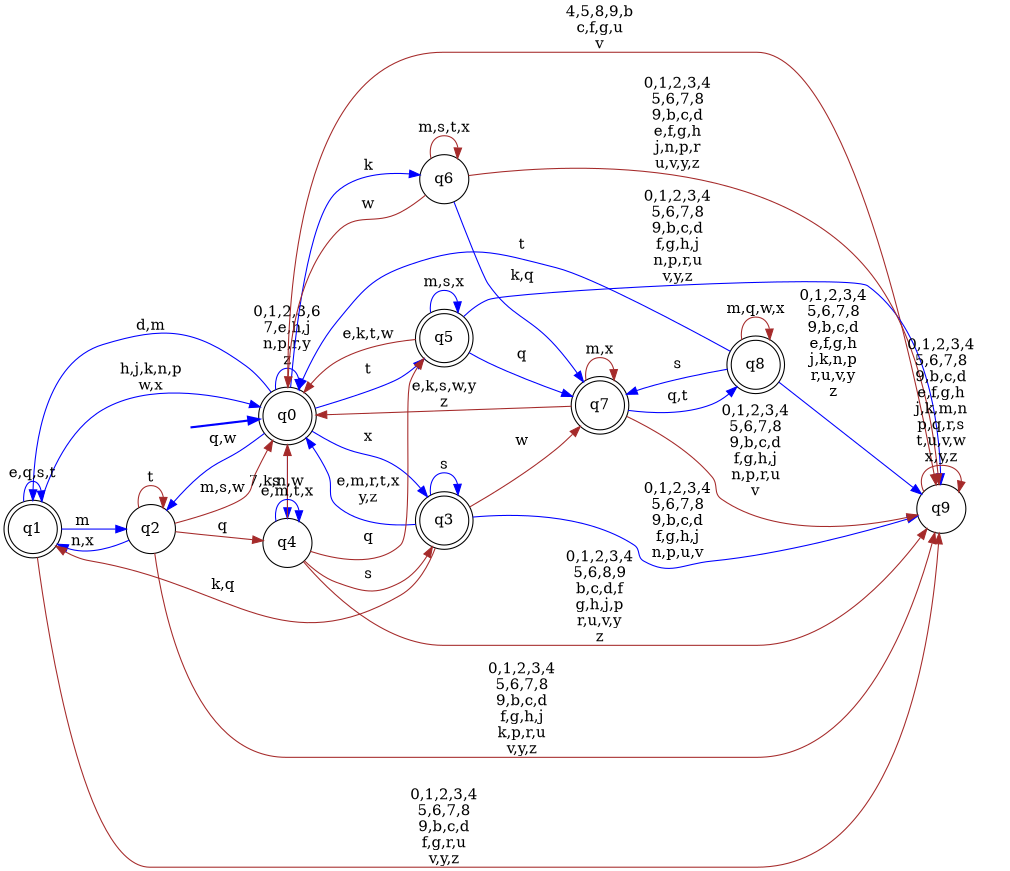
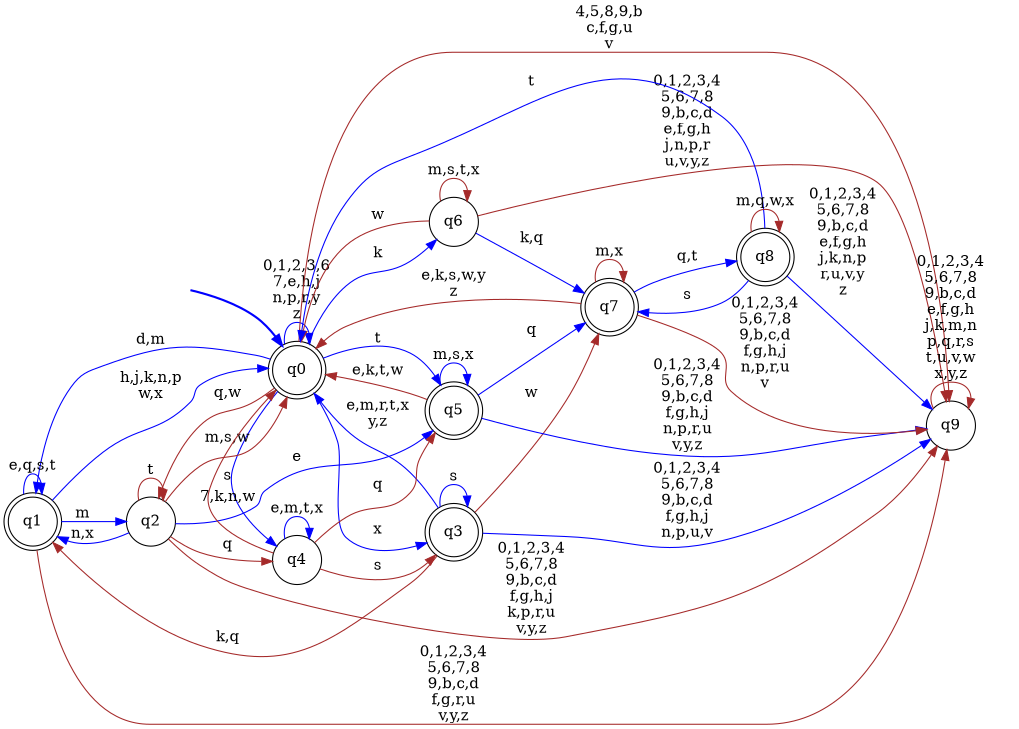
(216, 464) -> (204, 422)
none -> (295, 474)
(617, 645) -> none
